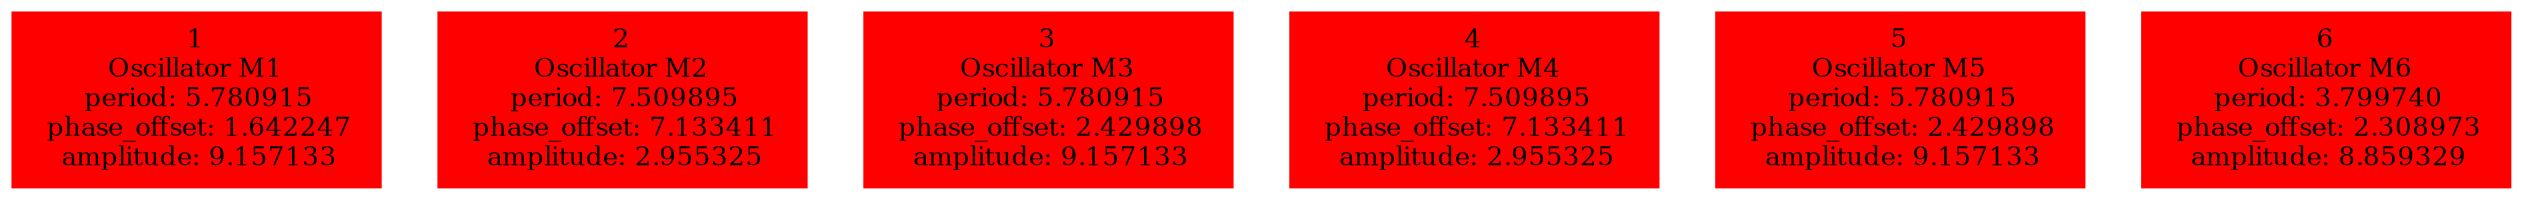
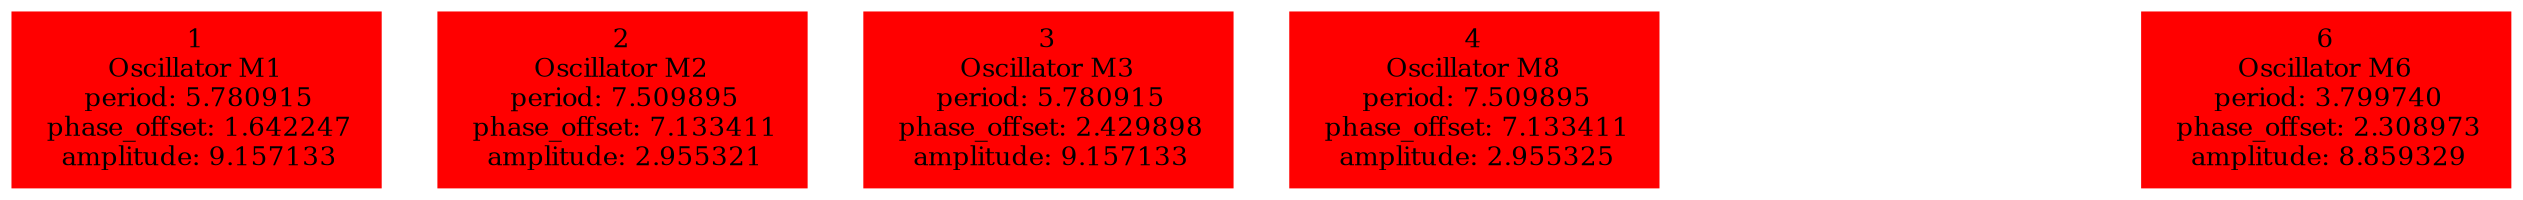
(1474, 69) -> (1474, 69)
(1900, 100) -> none
(623, 157) -> (623, 157)
